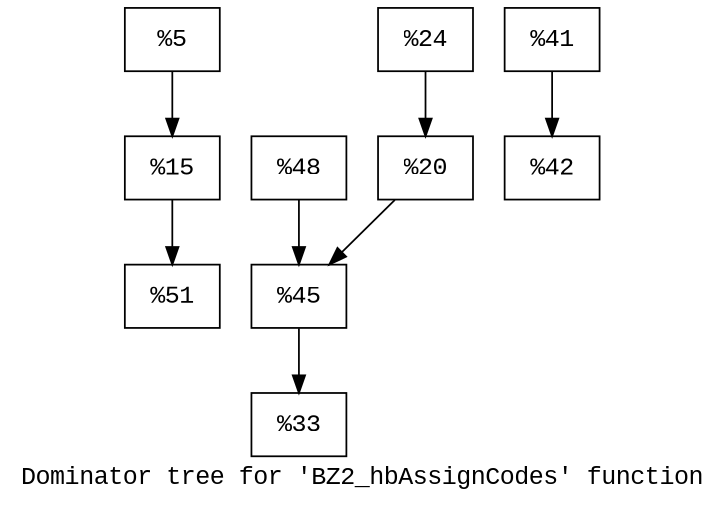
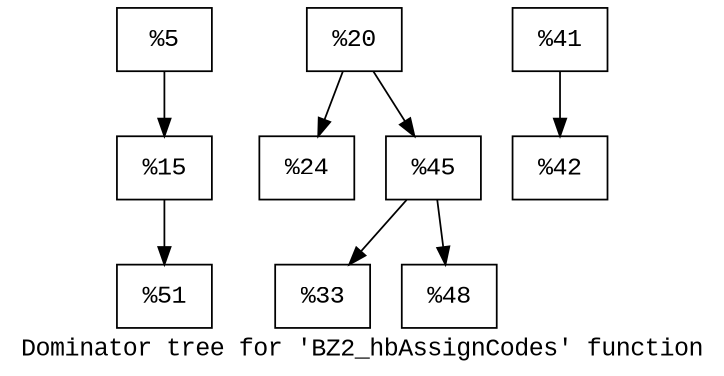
(426, 95) -> (334, 96)
(299, 223) -> (440, 223)
